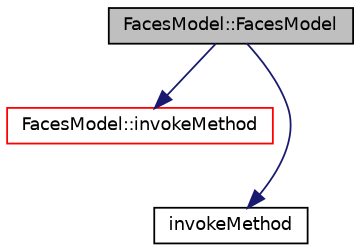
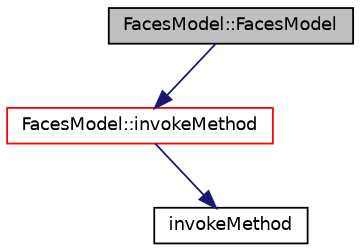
(290, 116) -> (179, 169)
